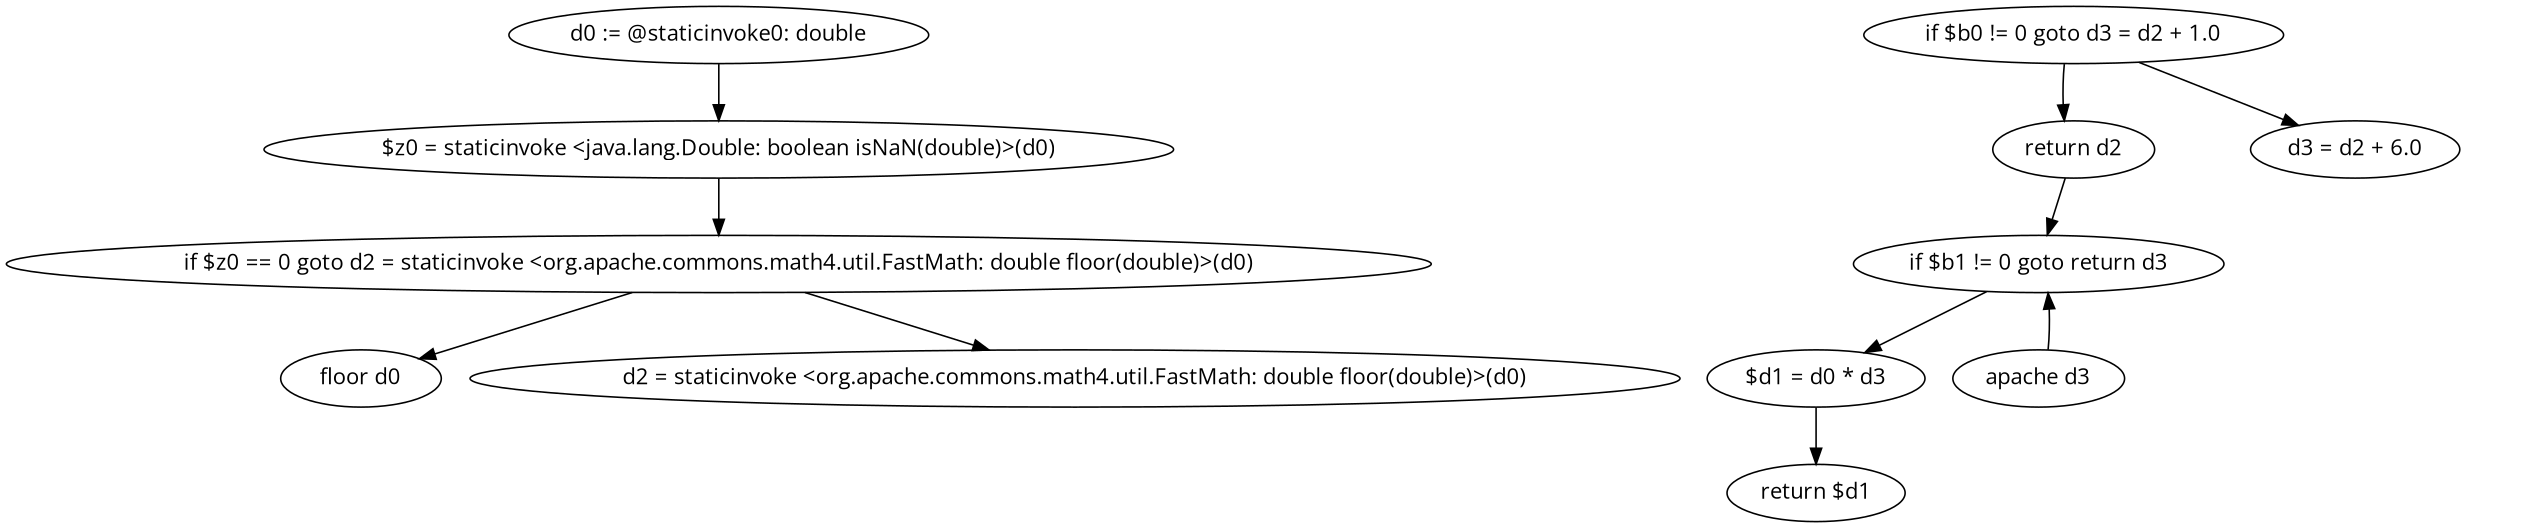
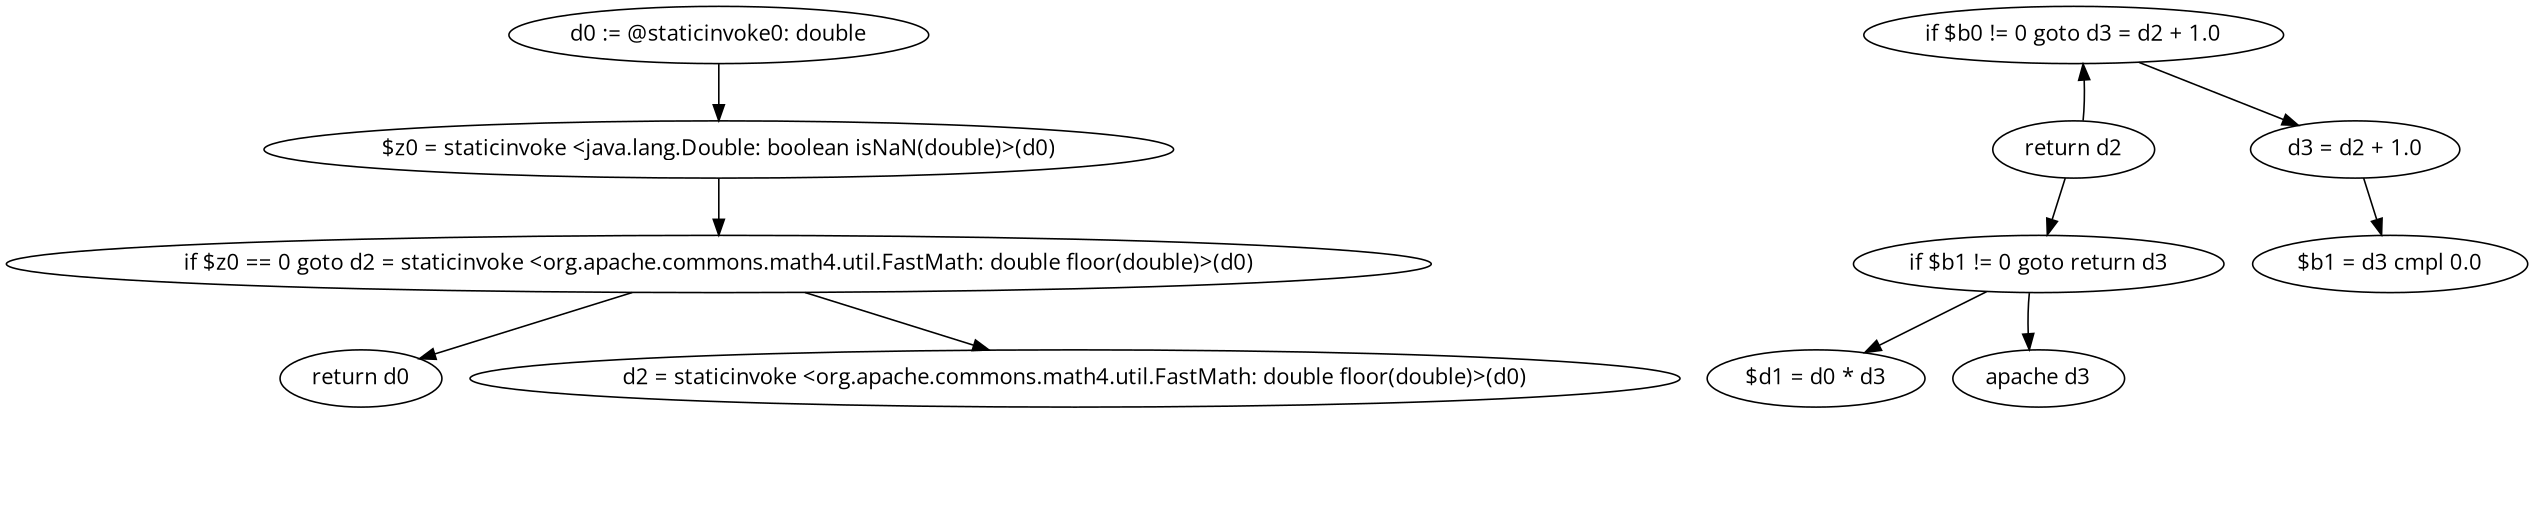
(2063, 84) -> (2084, 100)
(2355, 149) -> (2355, 149)
none -> (2390, 264)
(2049, 329) -> (2028, 313)
(361, 378) -> (361, 378)
(1816, 493) -> none
